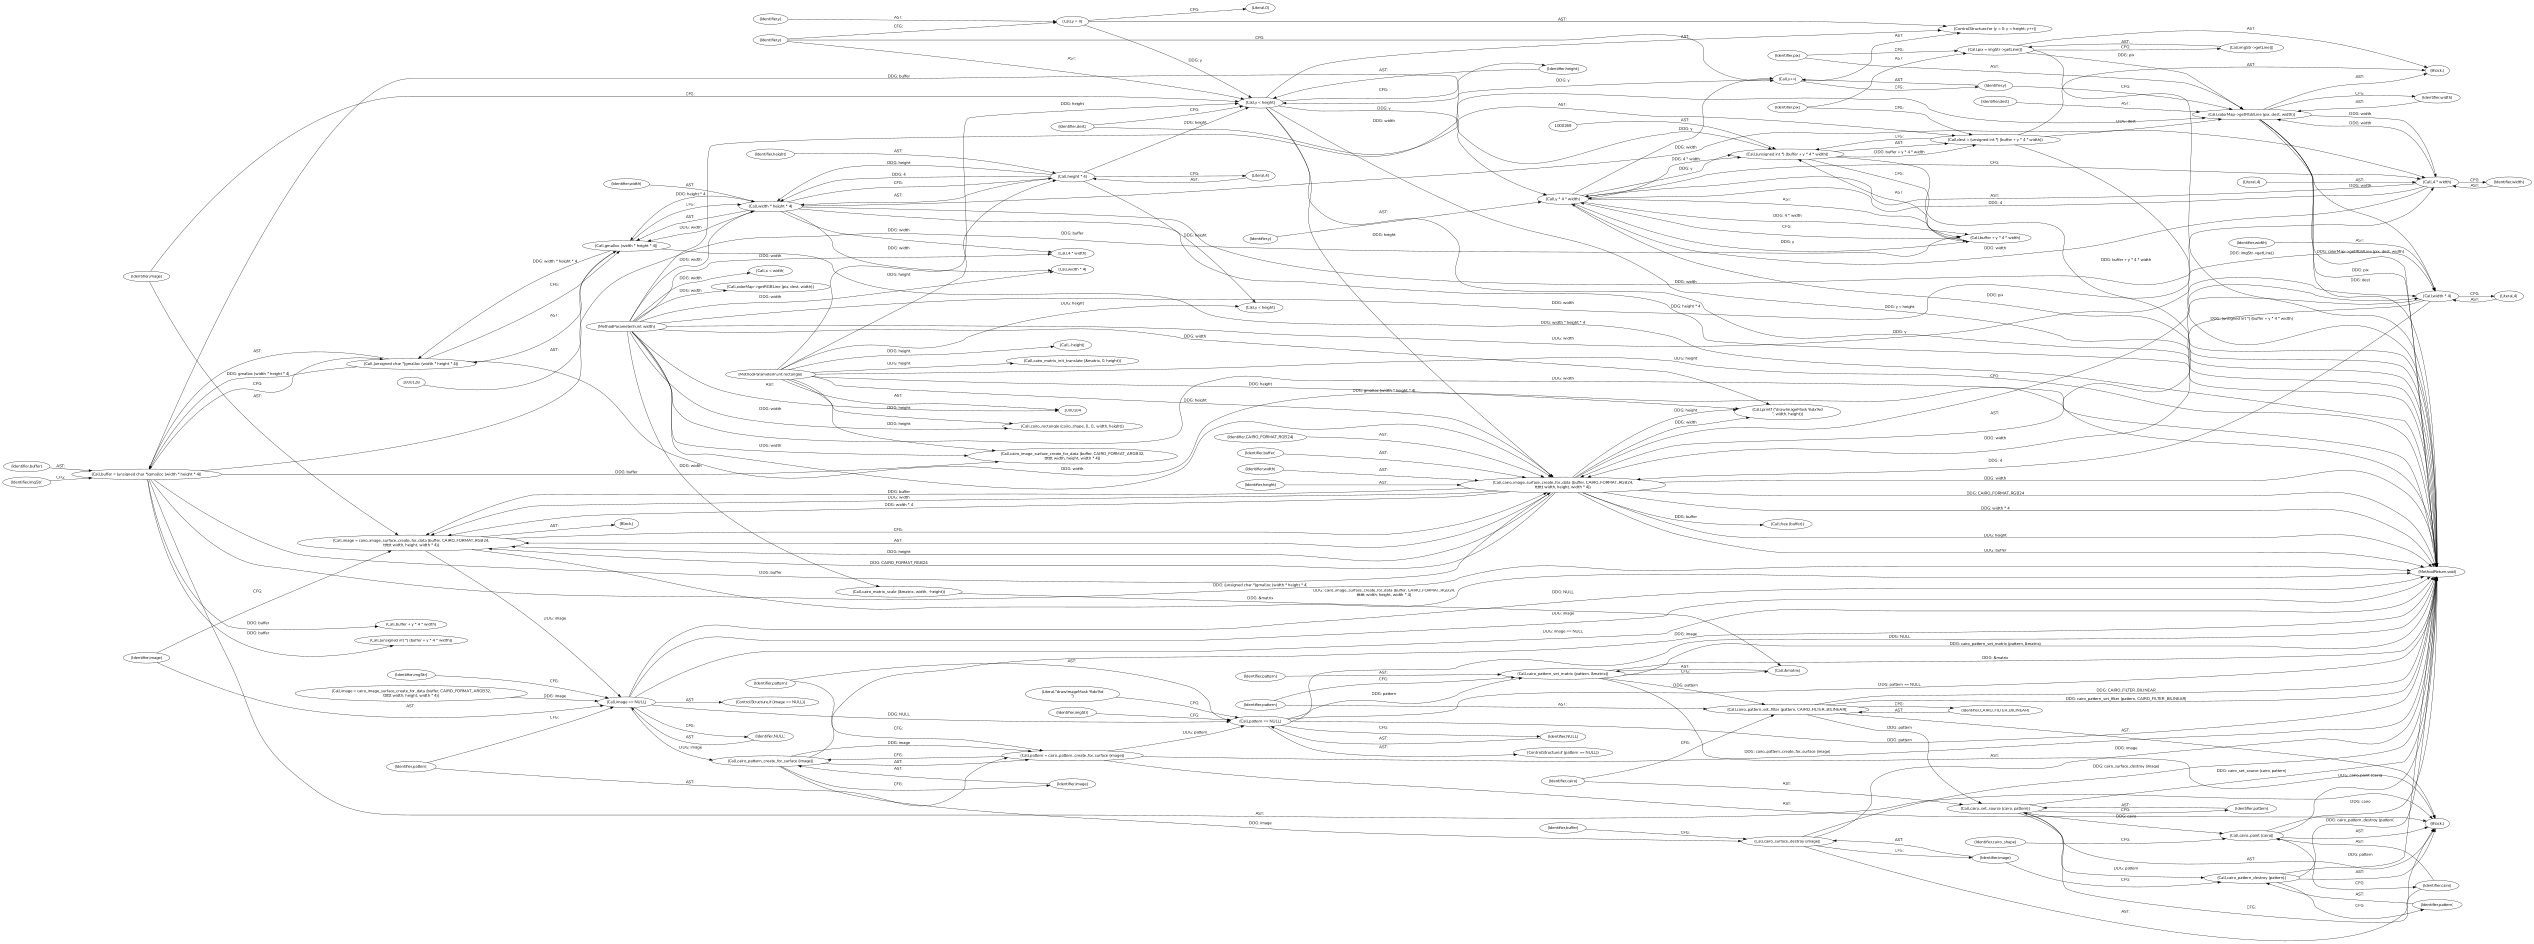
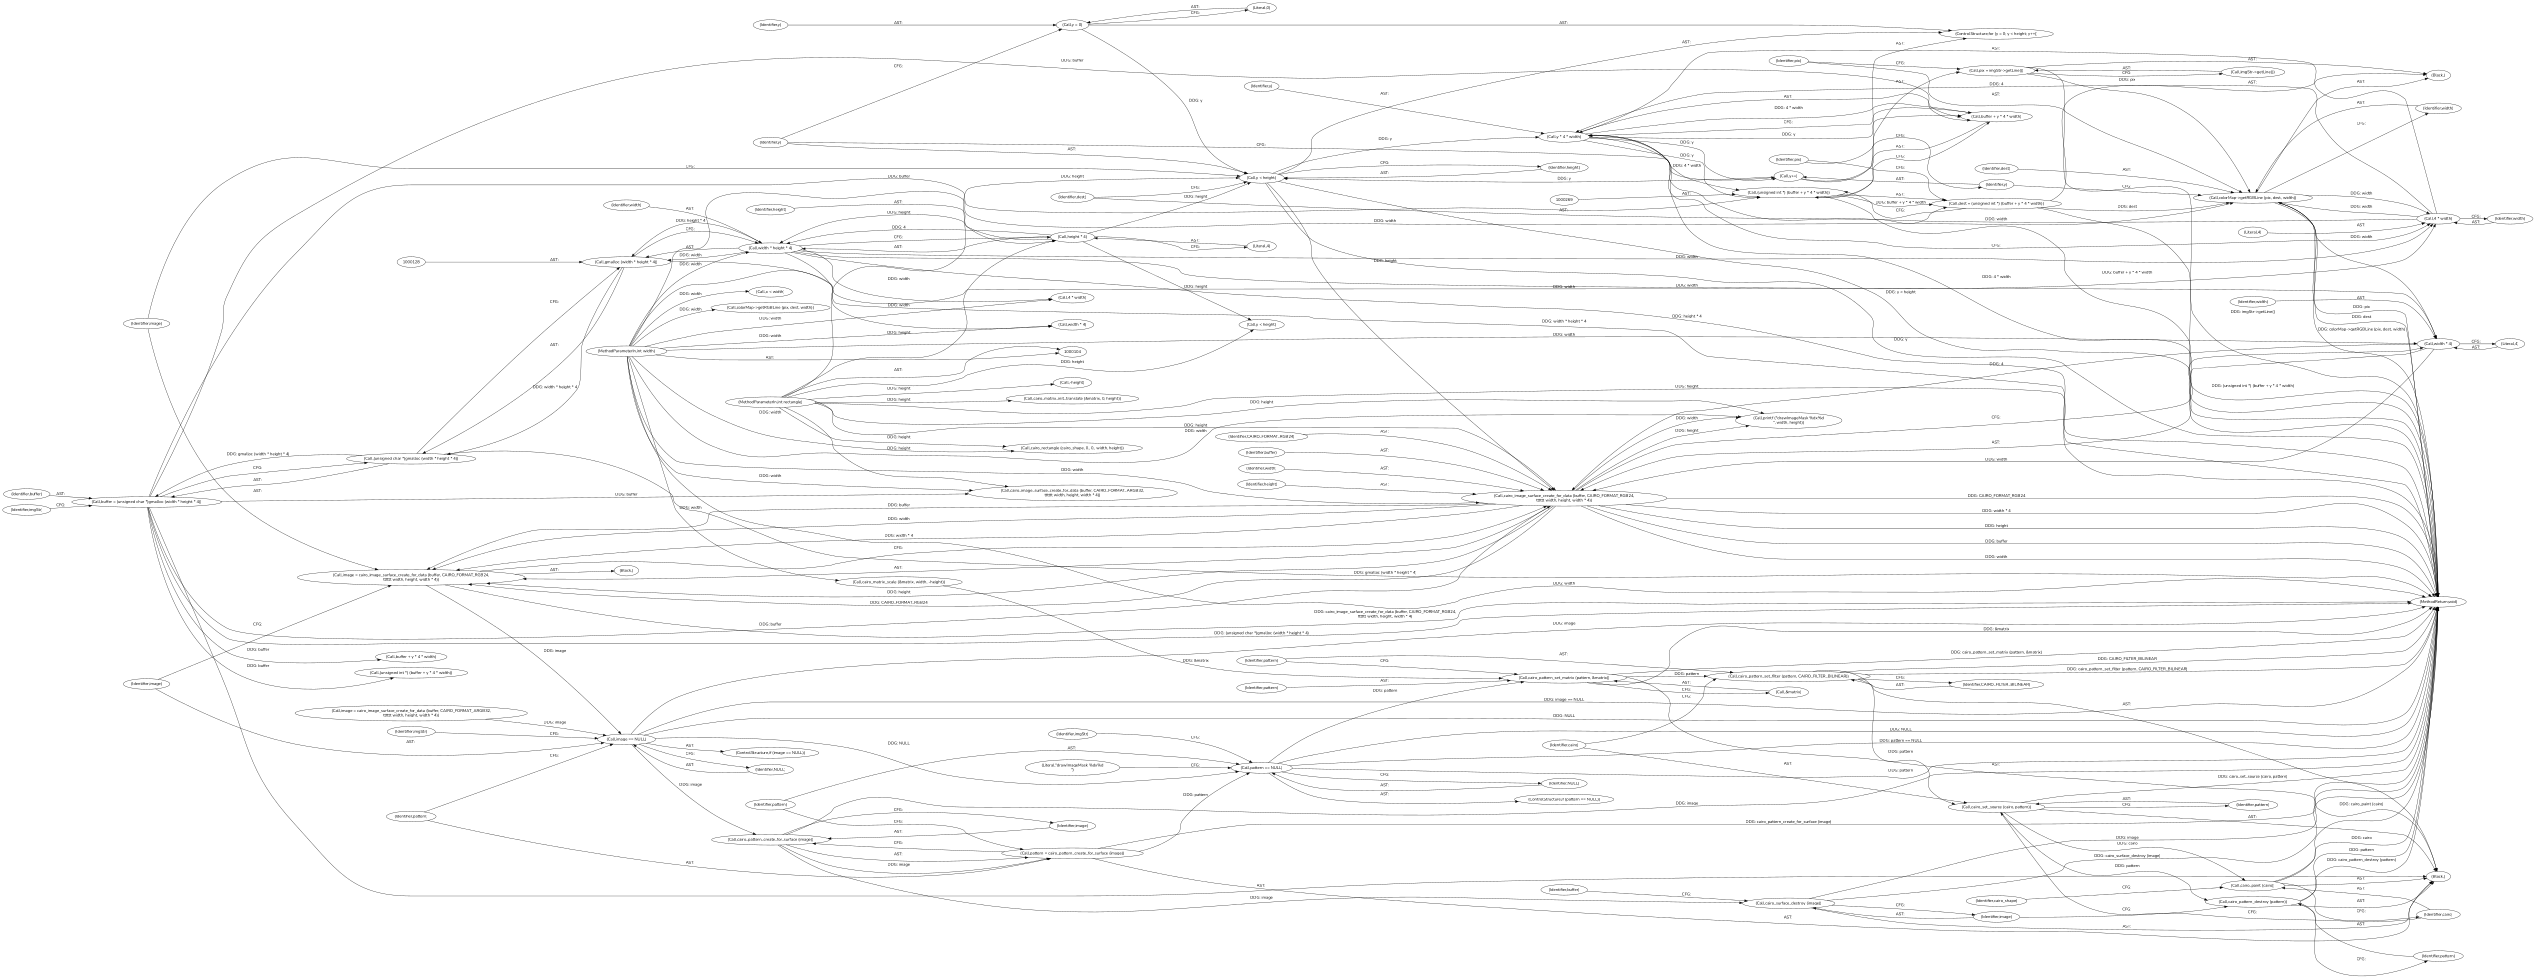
none -> (1168, 12)
(1995, 295) -> (1997, 277)
(1788, 524) -> none
(1437, 607) -> (1215, 669)
